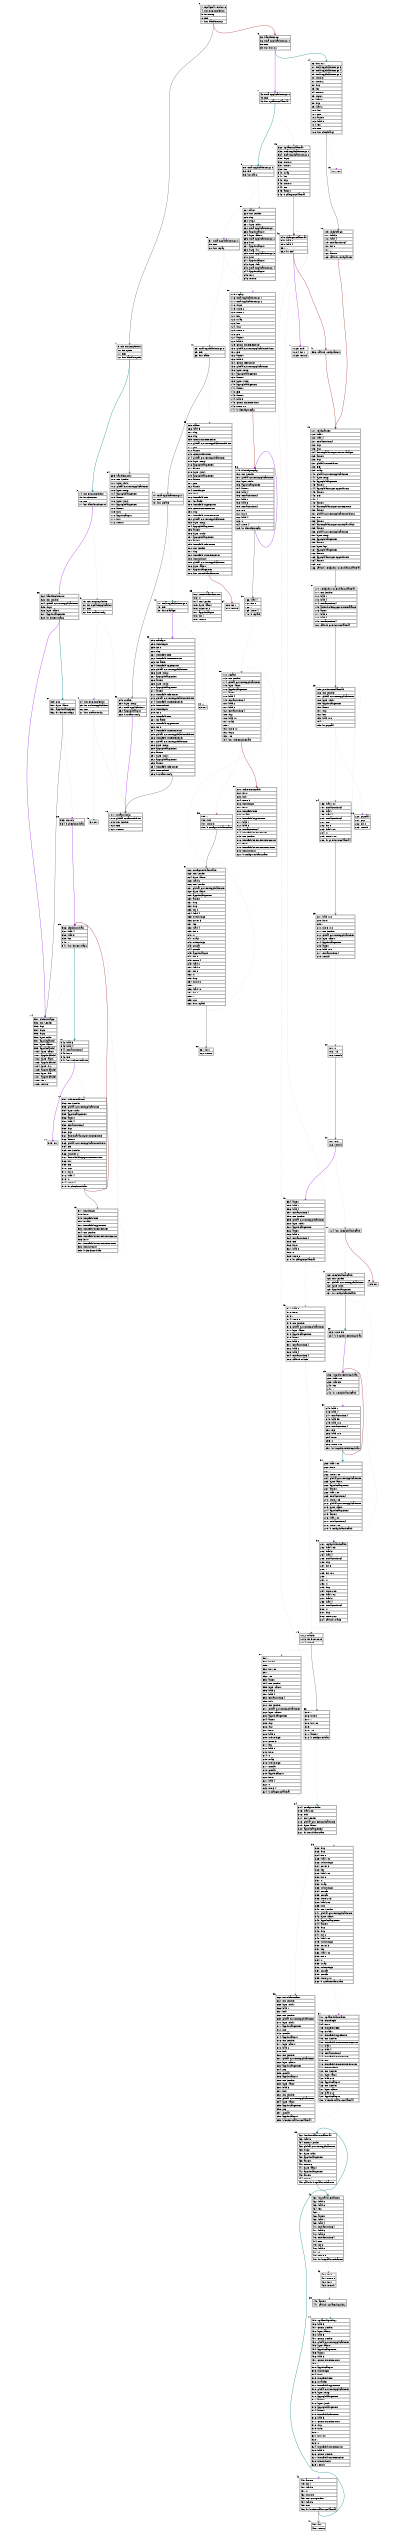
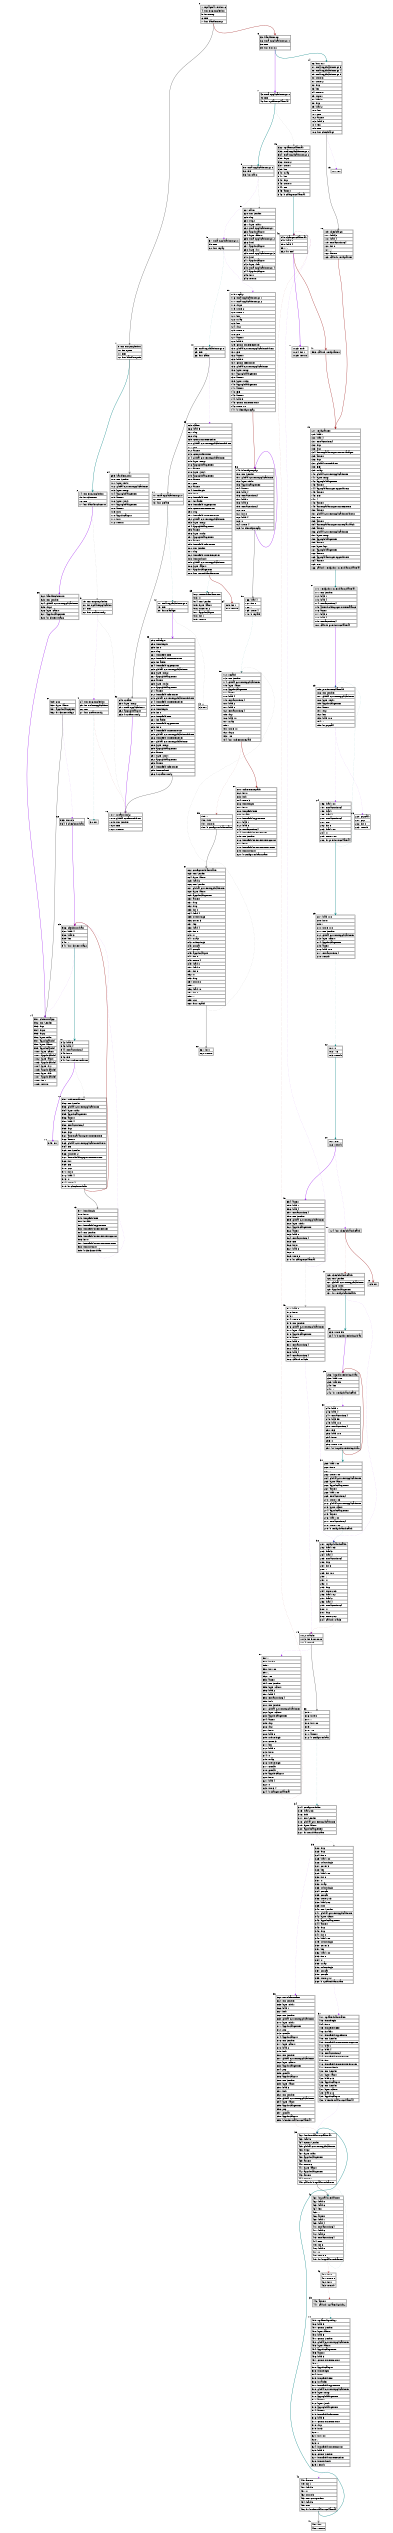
(61, 659) -> none
